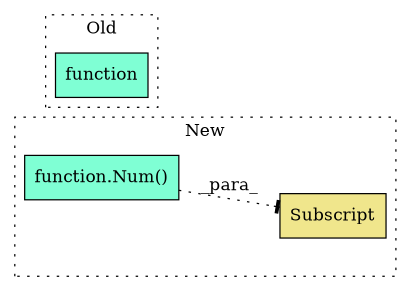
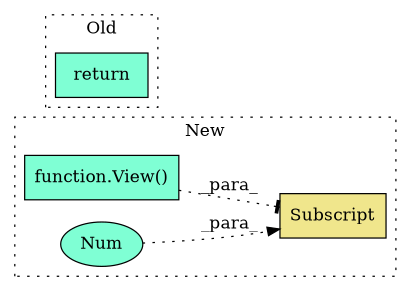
(102, 75) -> (102, 75)
(102, 178) -> (102, 178)
none -> (102, 244)
